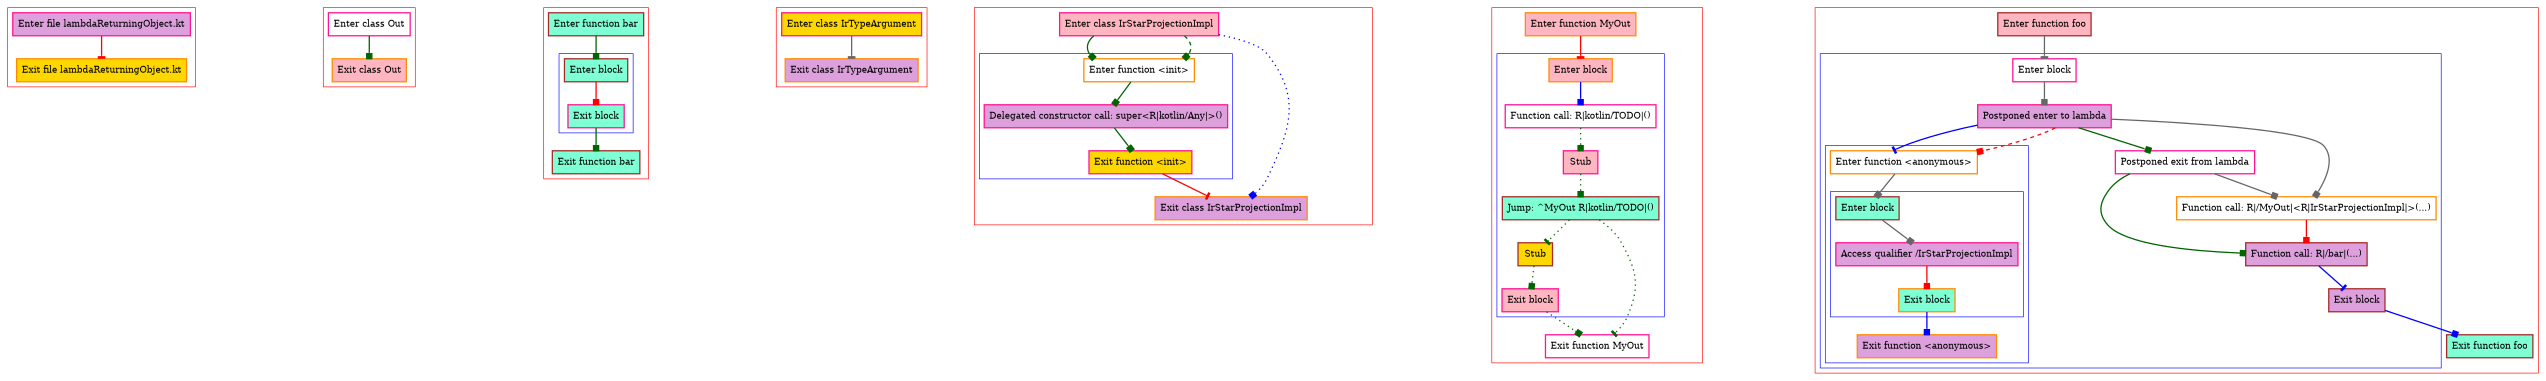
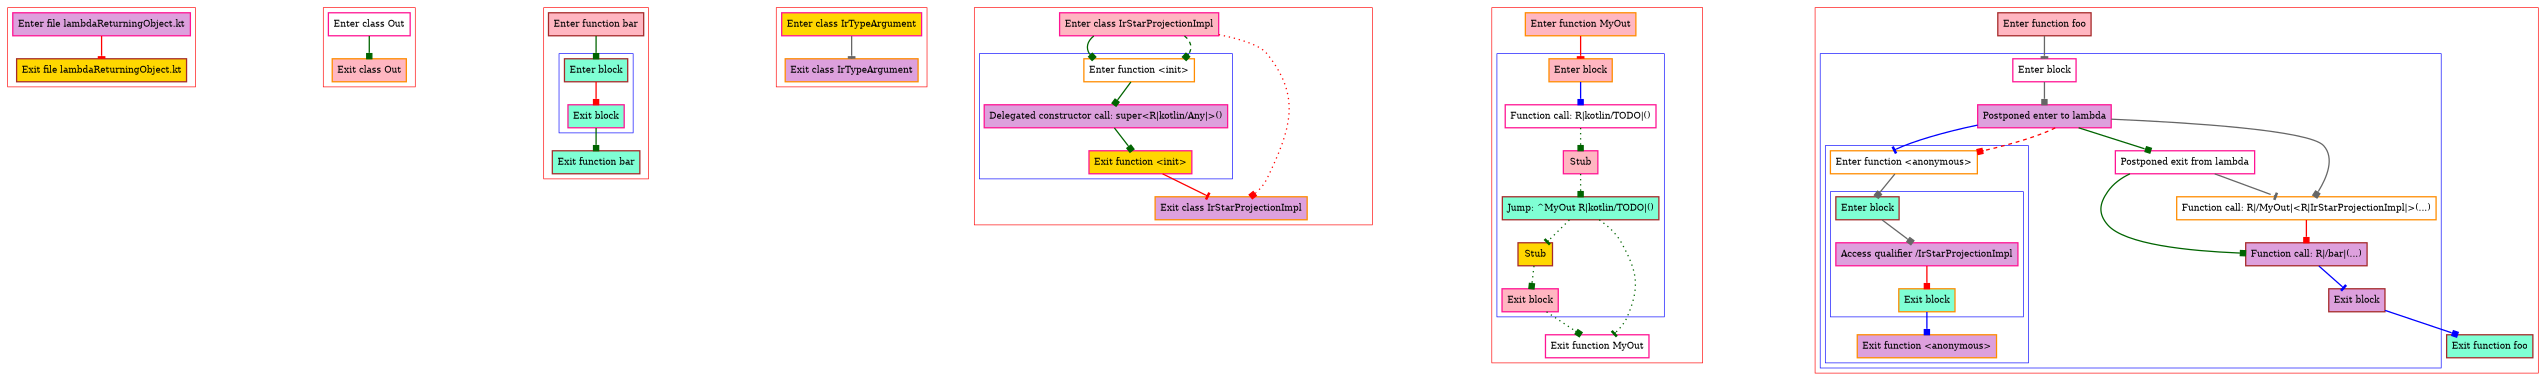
(596, 24) -> (596, 24)
(102, 70) -> (102, 70)
(1288, 98) -> (1288, 98)
(2243, 184) -> (2243, 184)
